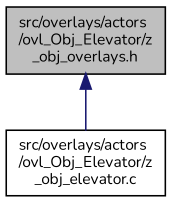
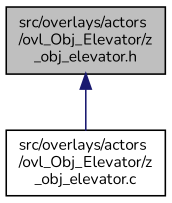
(86, 41) -> (86, 41)
